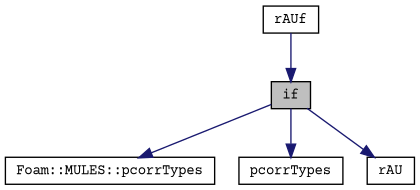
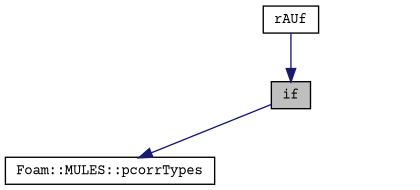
(291, 171) -> none
(391, 171) -> none
